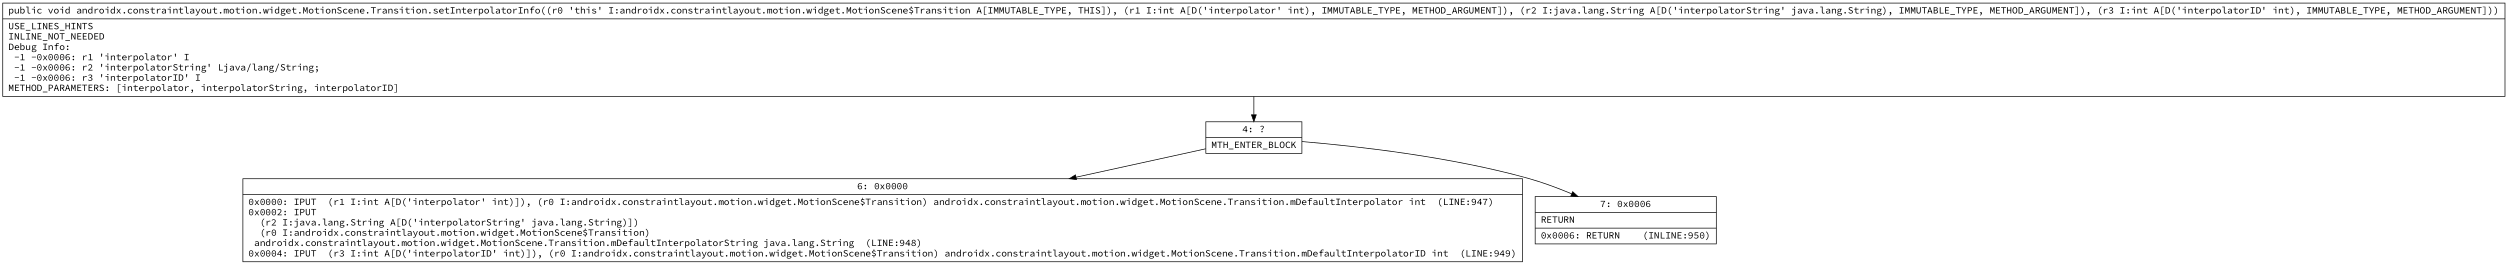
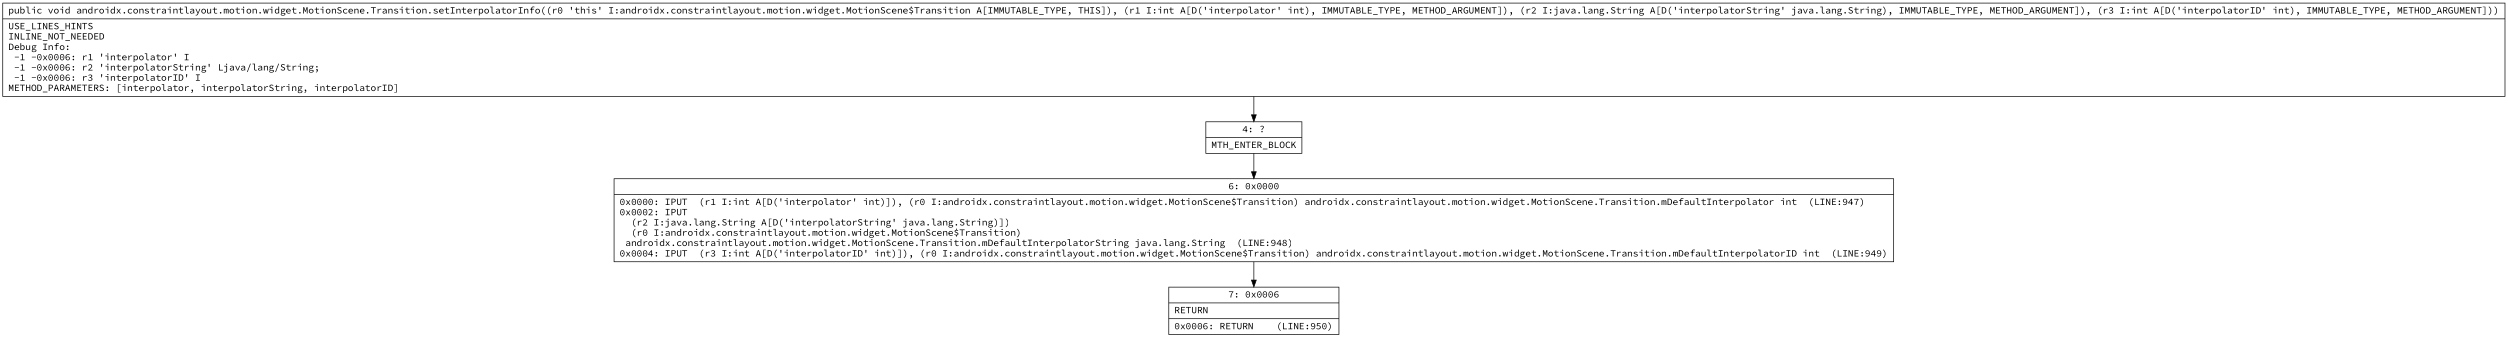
(1439, 159) -> (1254, 271)
(1626, 236) -> (1254, 326)
